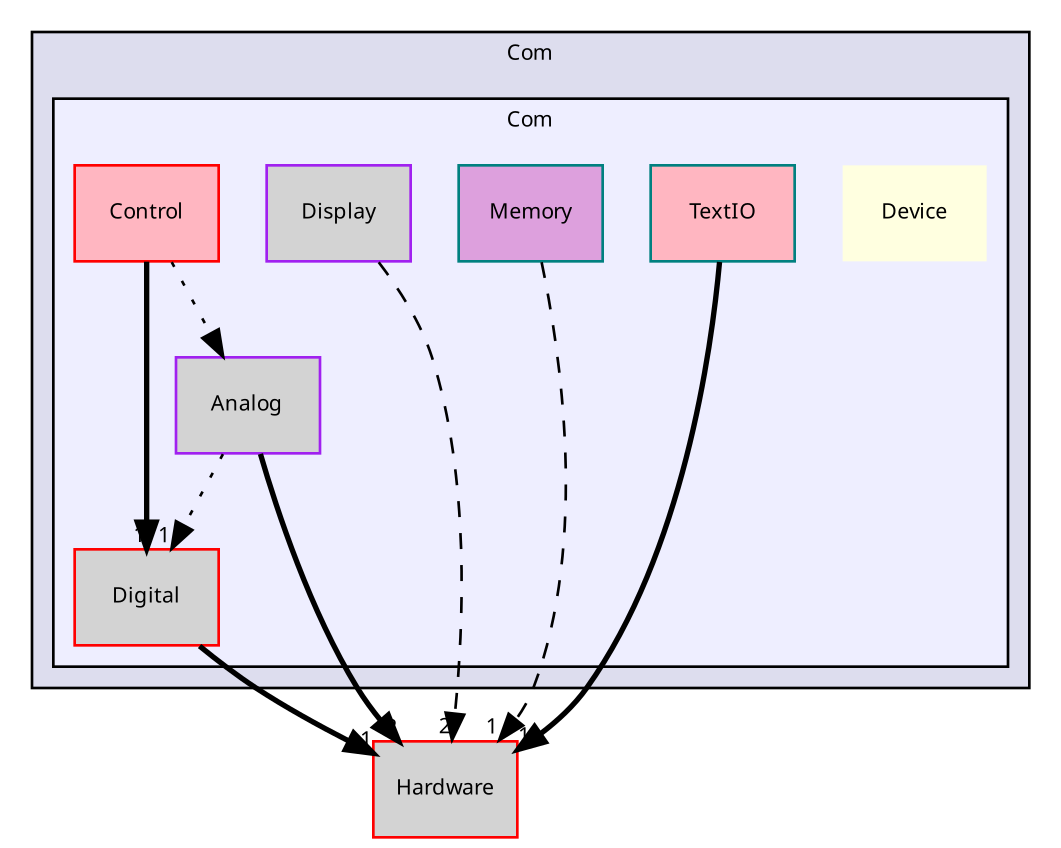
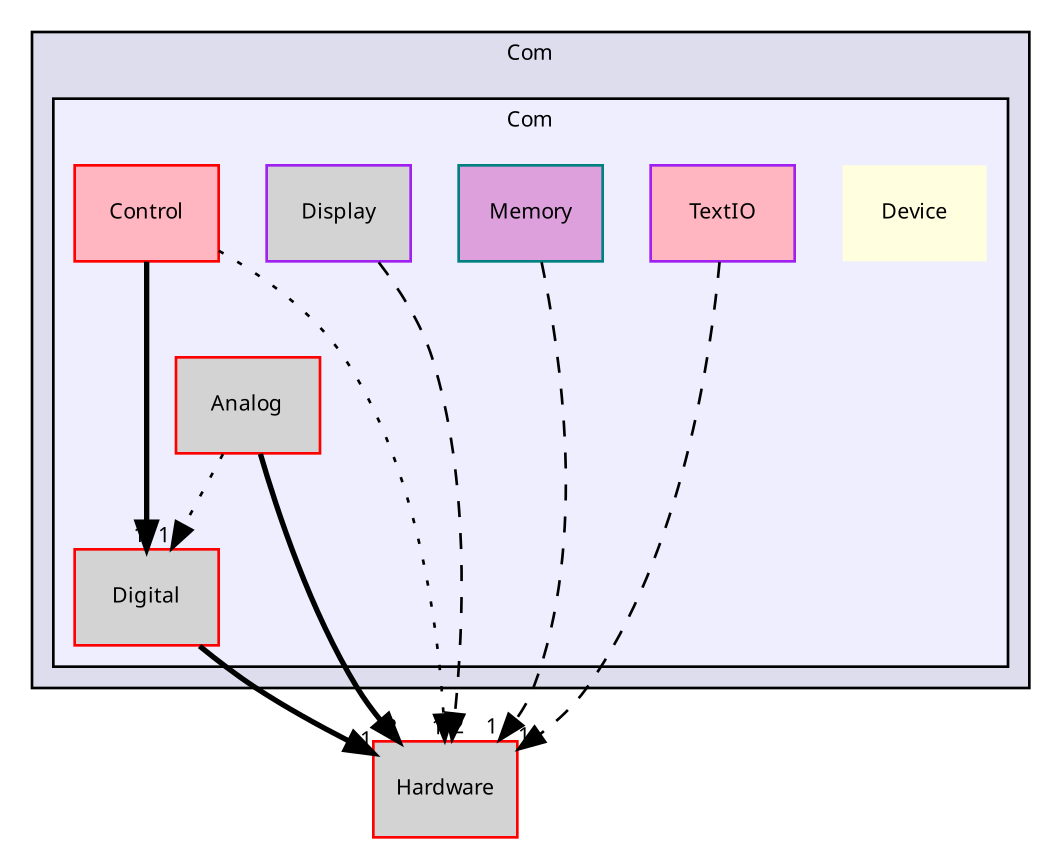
(723, 213) -> (723, 213)
(191, 298) -> (391, 450)
(248, 405) -> (248, 405)
(670, 515) -> (670, 515)
